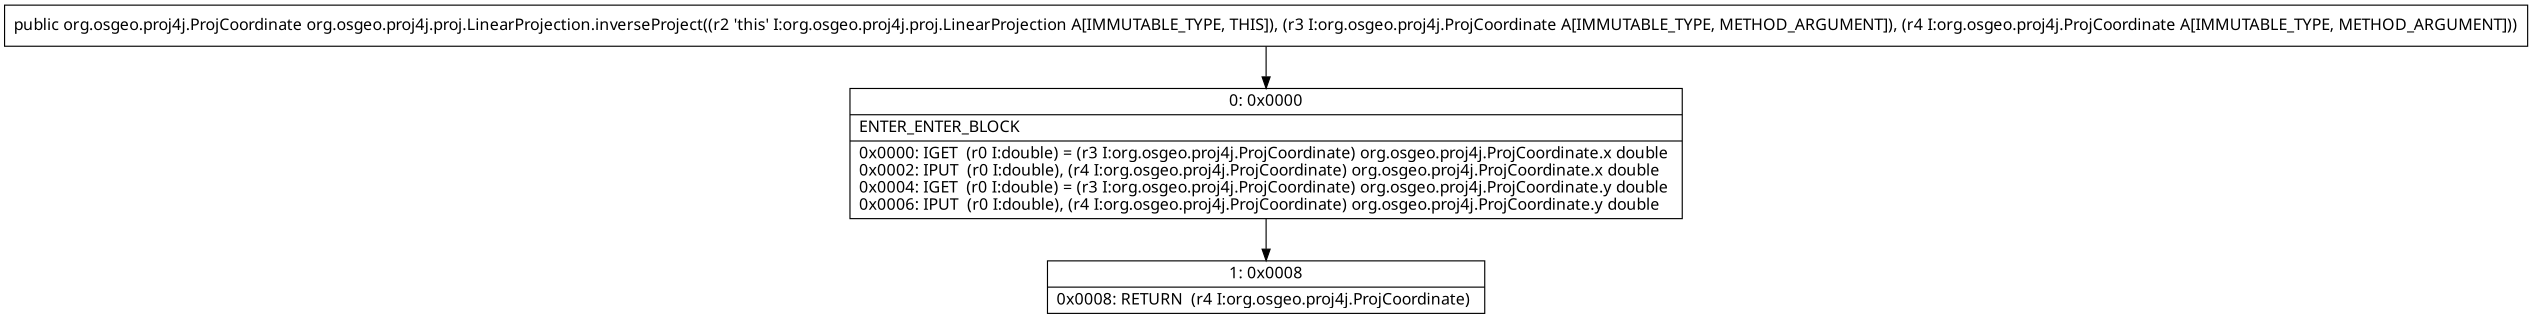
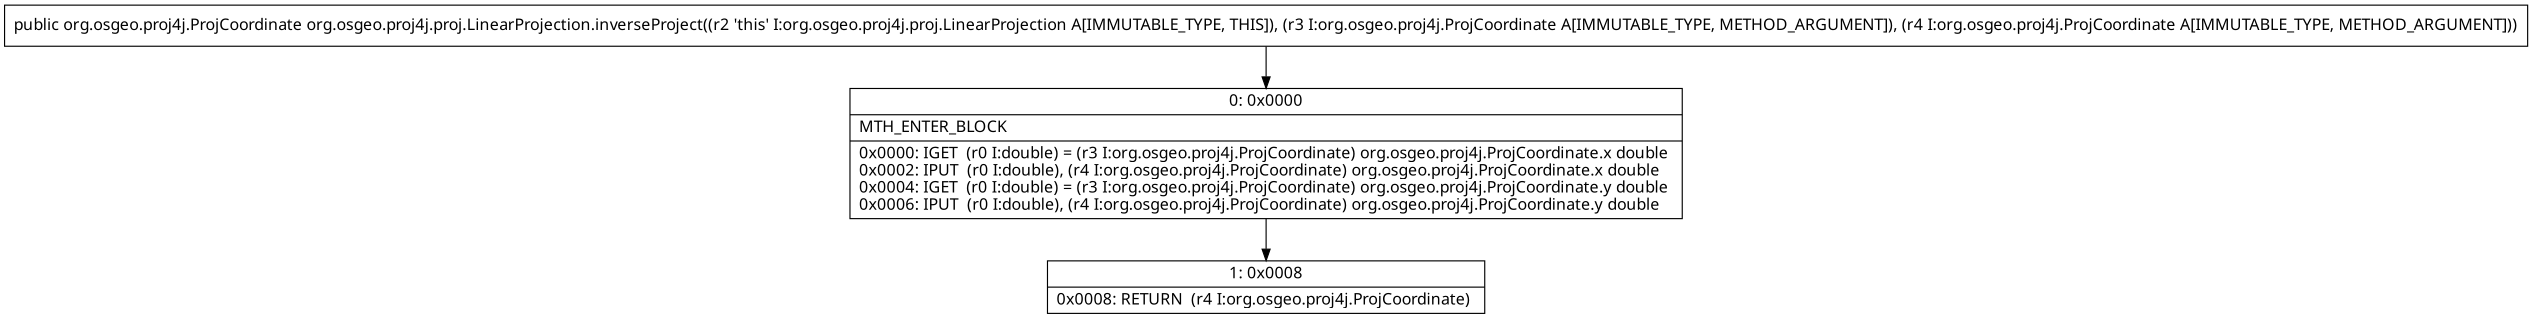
(940, 127) -> (933, 127)
